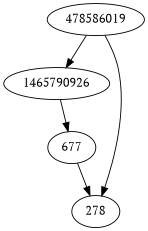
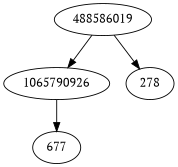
(96, 20) -> (103, 20)
(57, 84) -> (57, 84)
(82, 175) -> none
